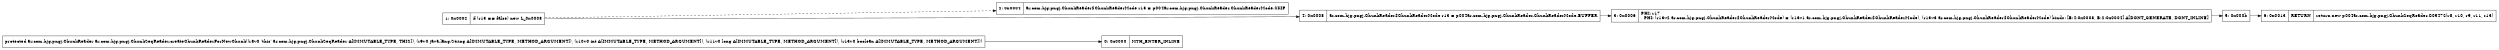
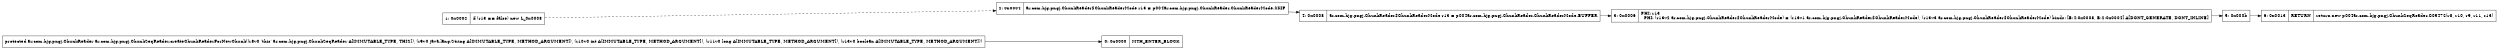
(1651, 13) -> (1651, 13)
(921, 18) -> (1292, 12)
(1156, 42) -> (1156, 42)
